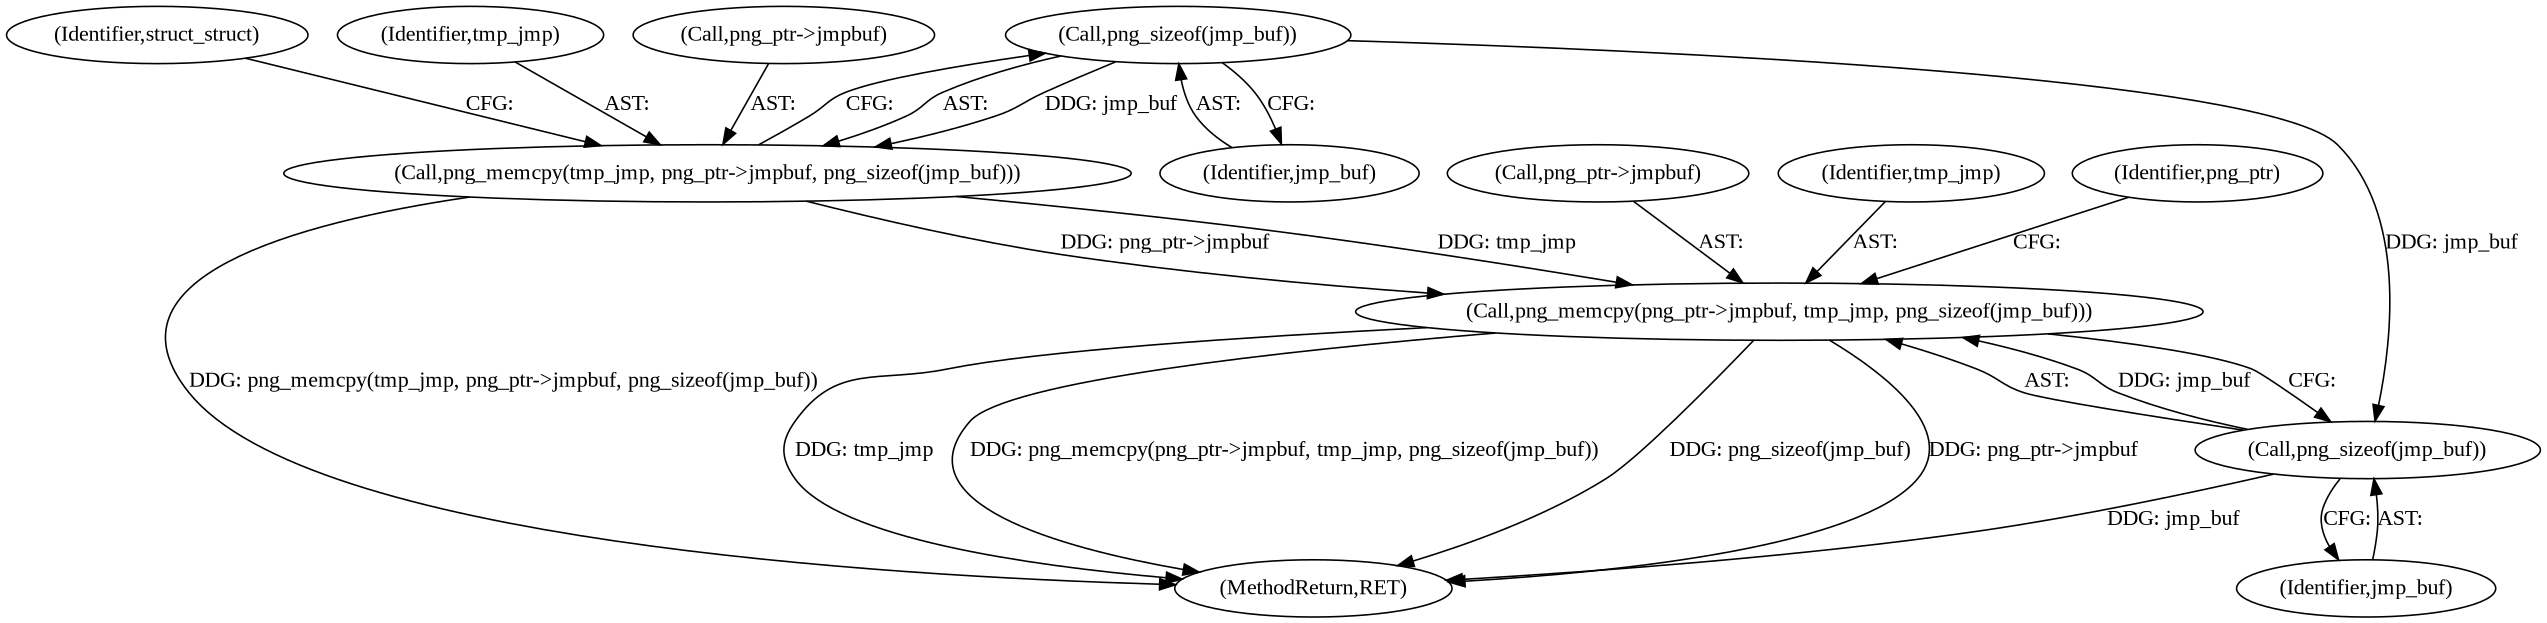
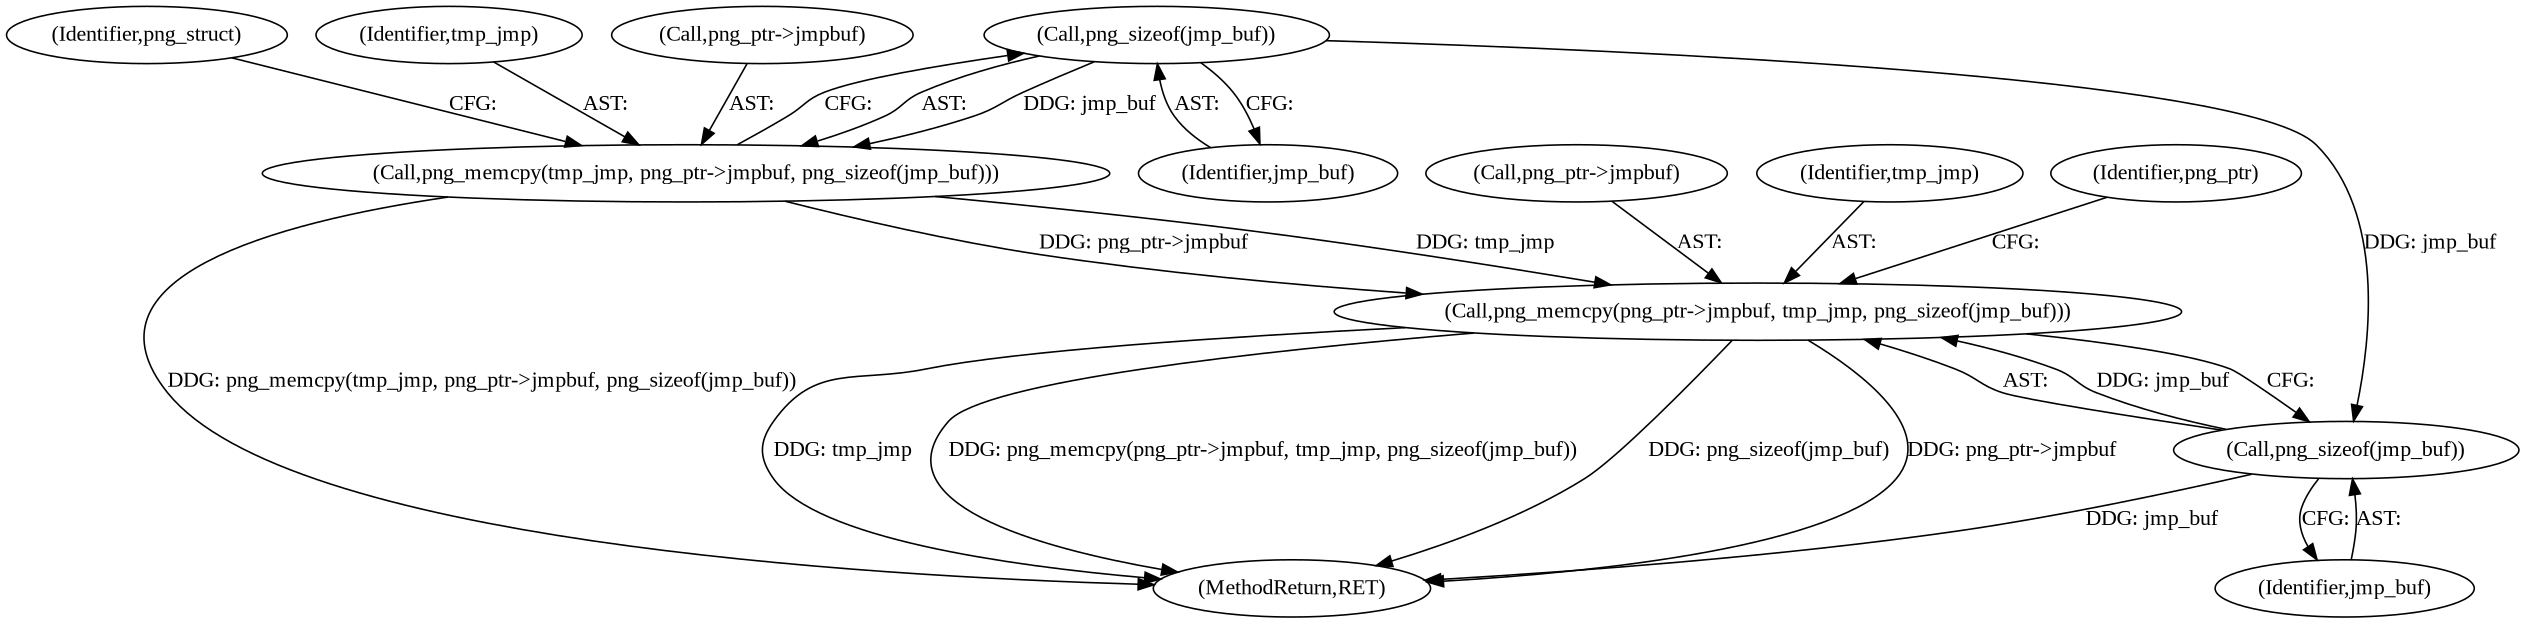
(157, 35) -> (147, 35)
